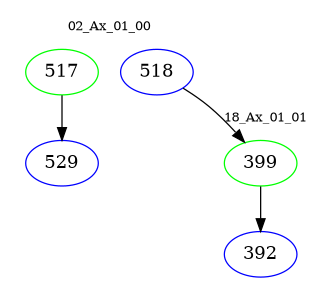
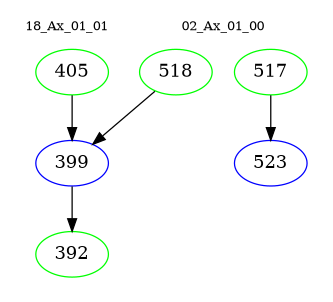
none -> (72, 72)
(157, 72) -> (176, 72)
(62, 163) -> (271, 163)
(261, 163) -> (72, 163)
(261, 254) -> (72, 254)
